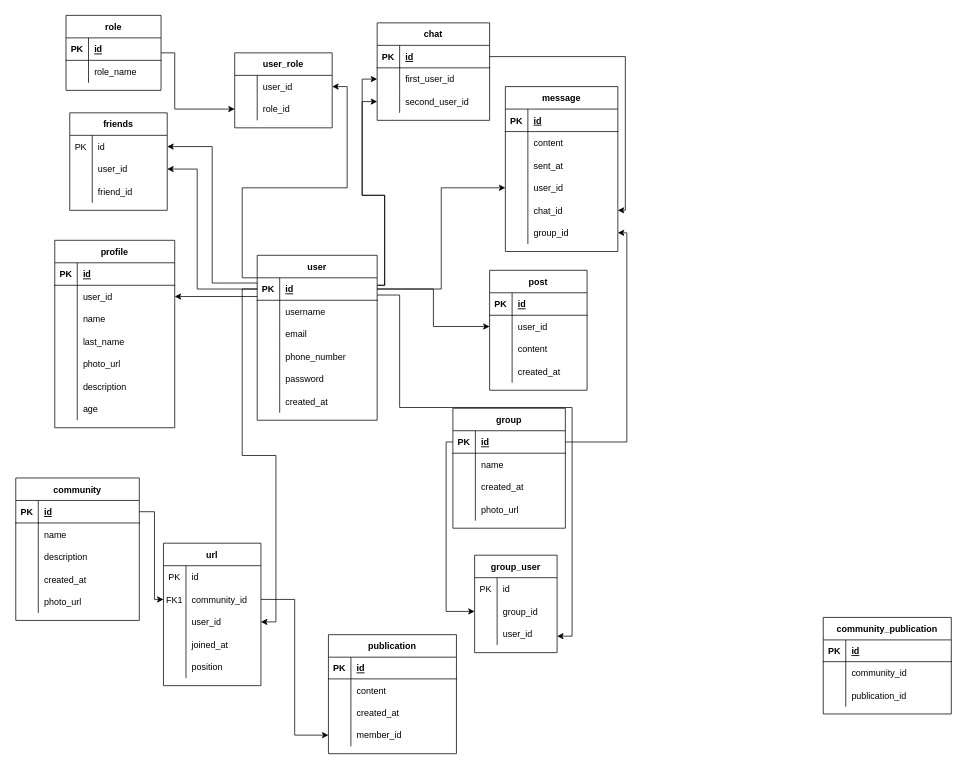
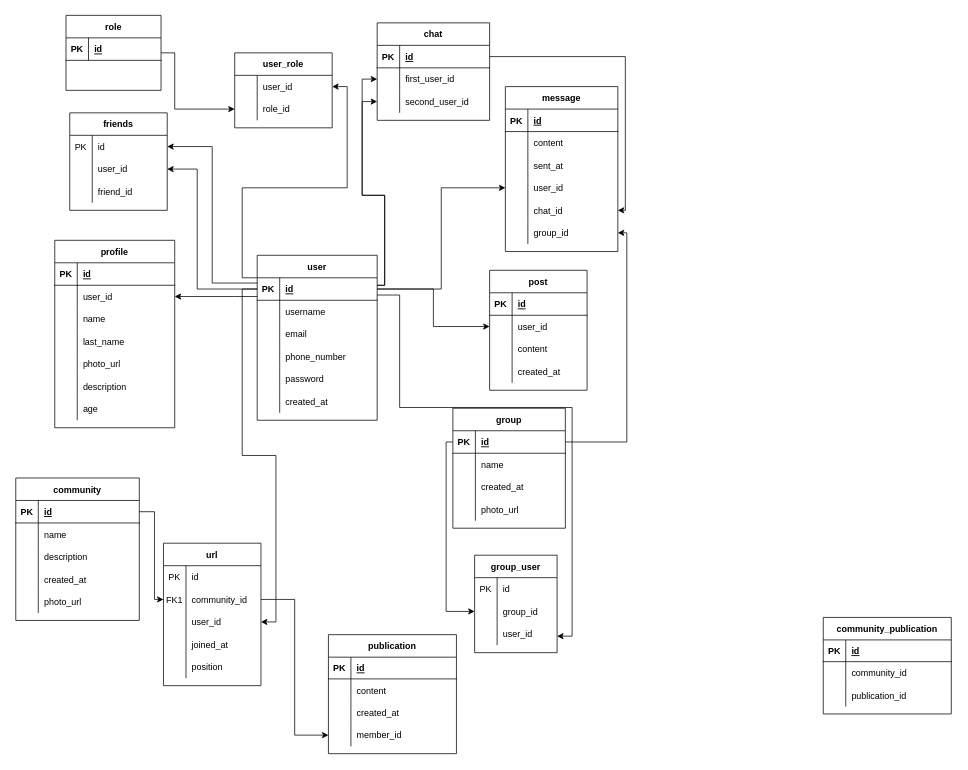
(124, 72) -> none
